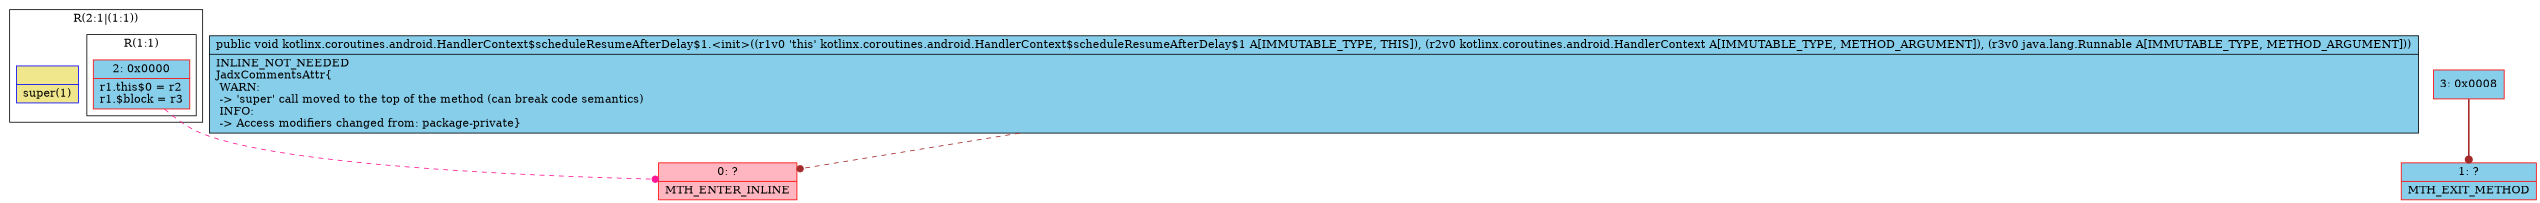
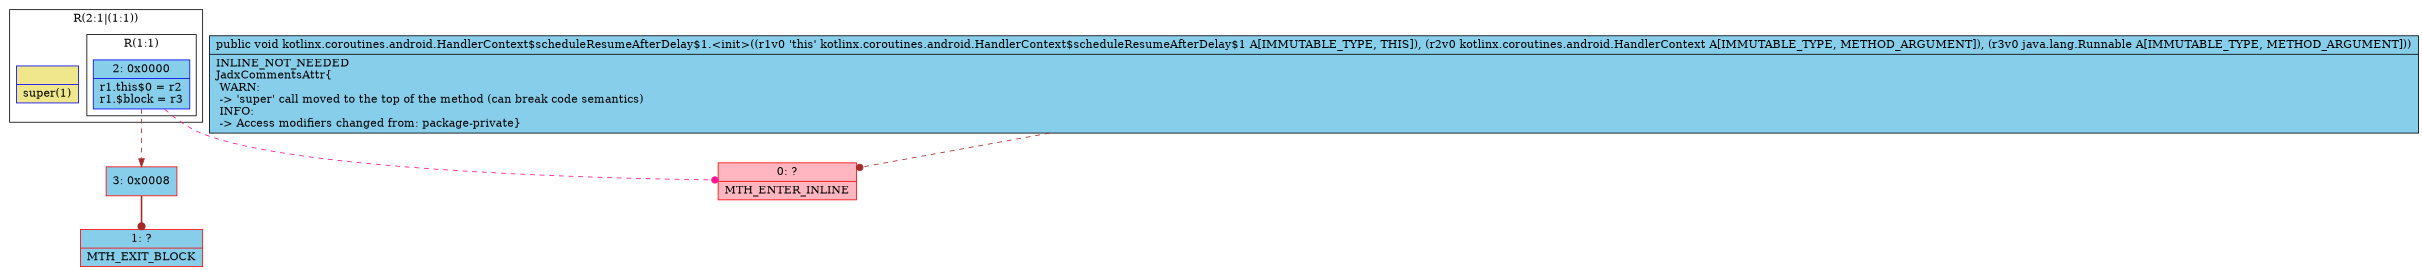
(142, 84) -> (142, 84)
none -> (142, 134)
(2469, 190) -> (142, 257)
